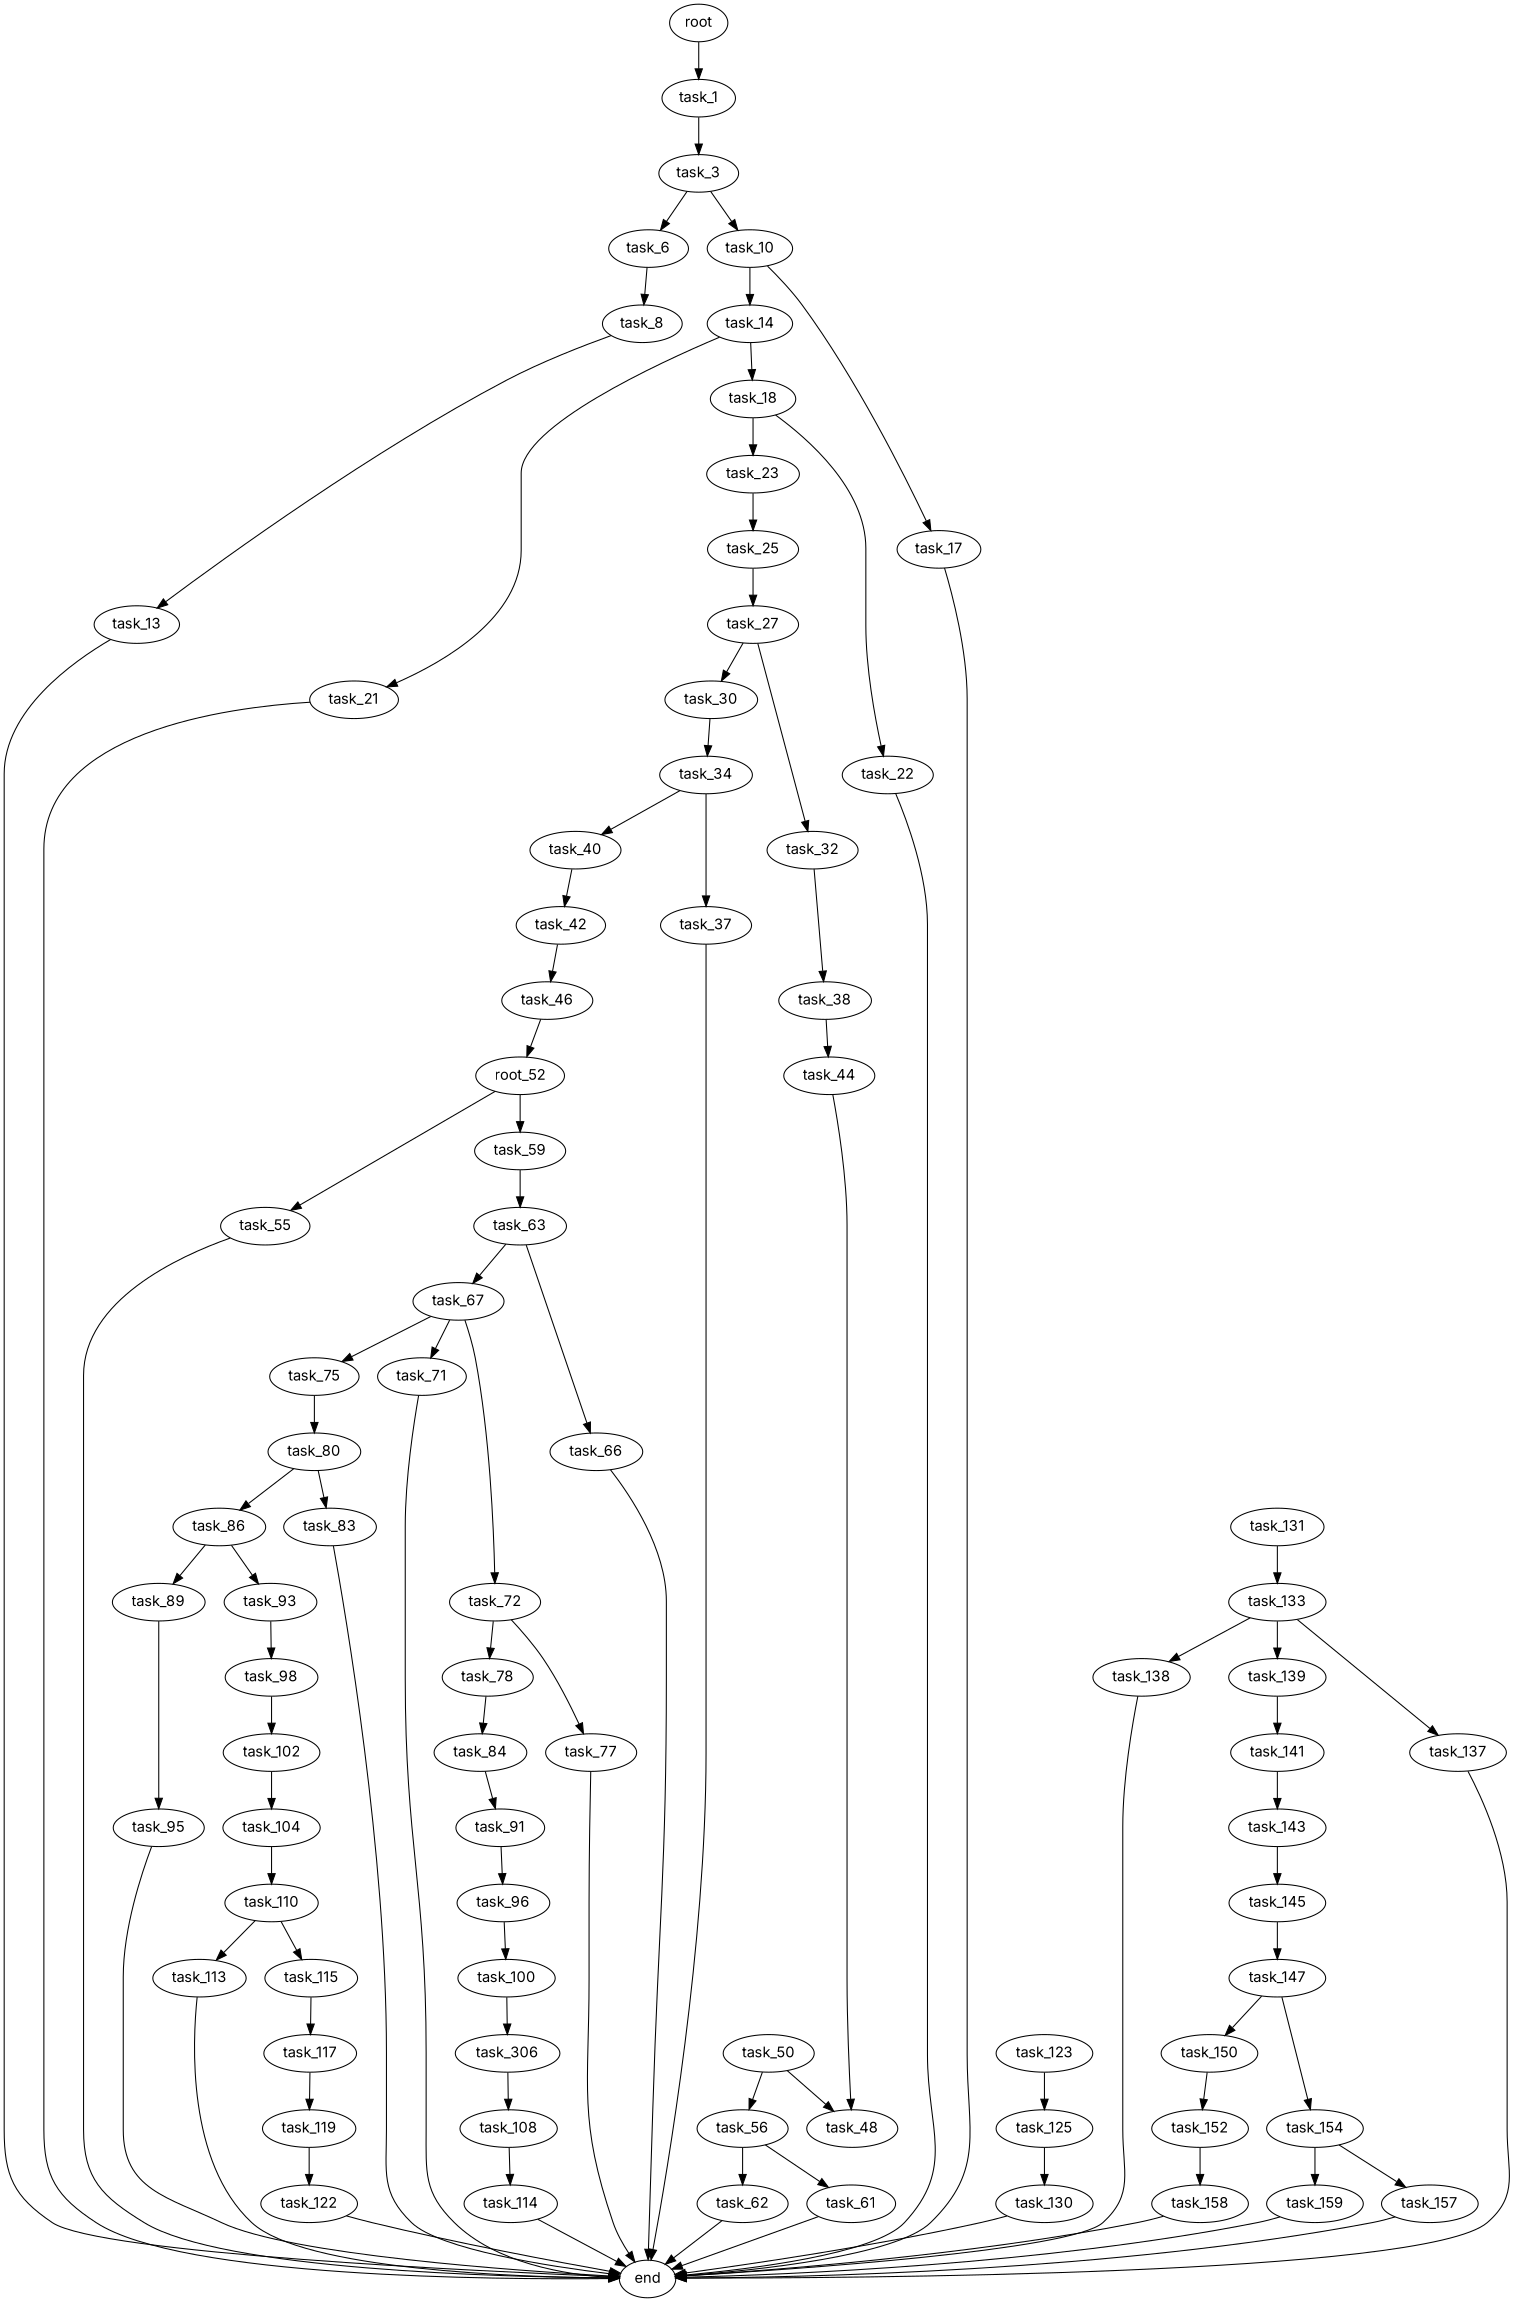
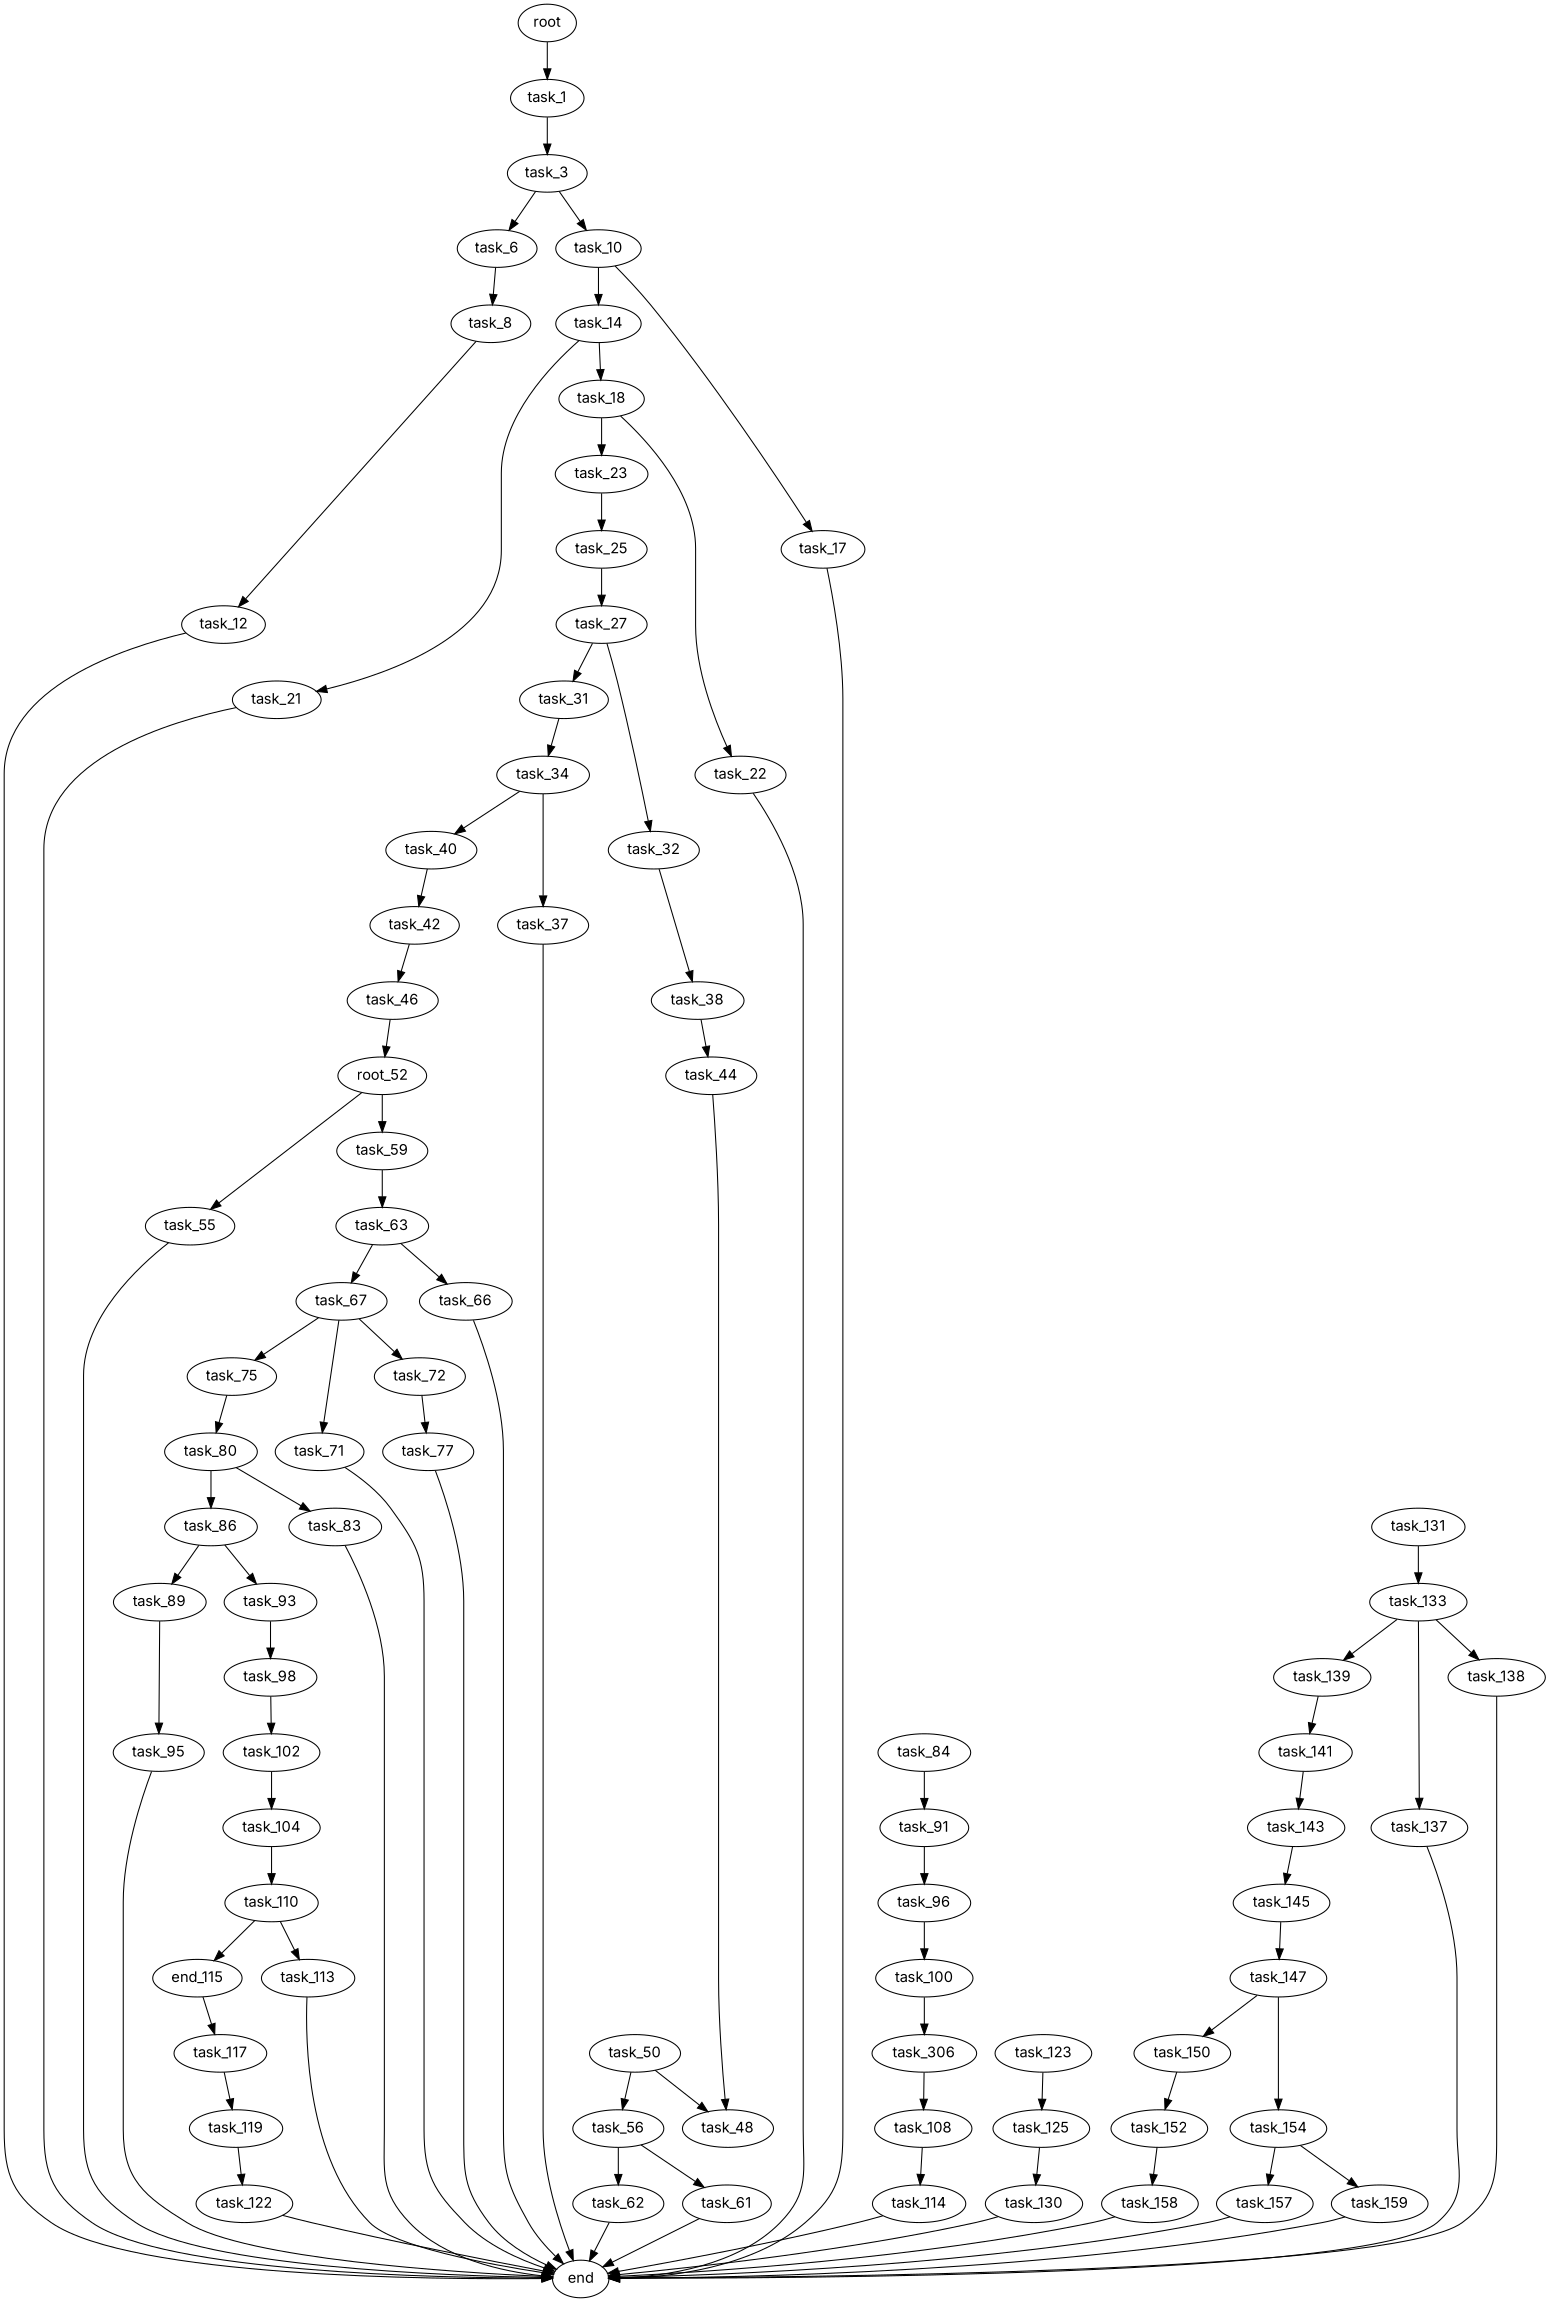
(137, 625) -> (224, 625)
(711, 700) -> (564, 700)
(488, 1677) -> none
(311, 1978) -> (197, 1978)
